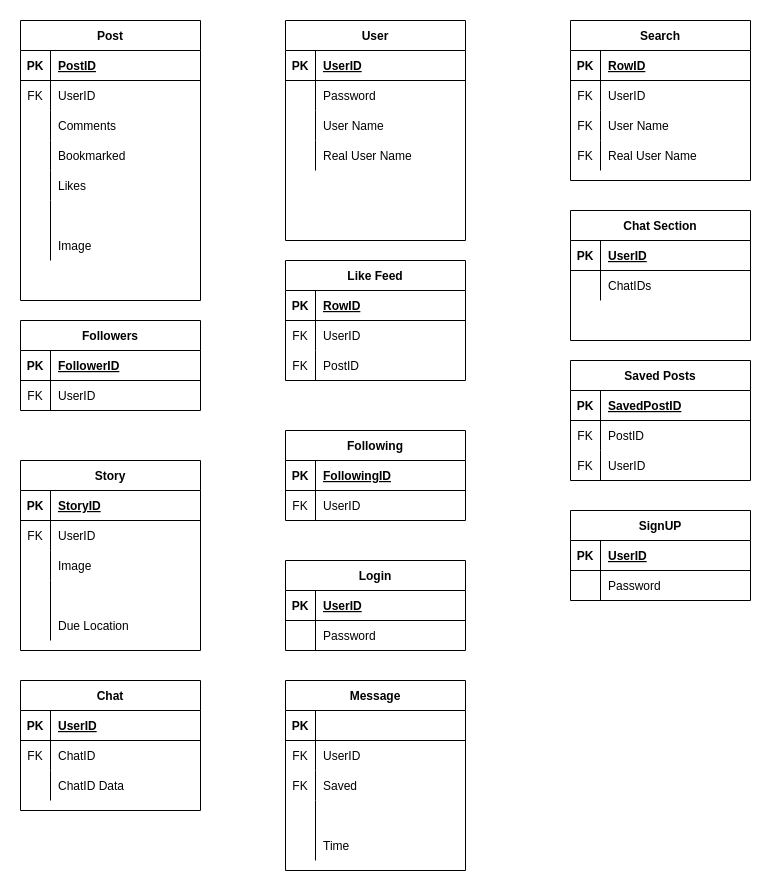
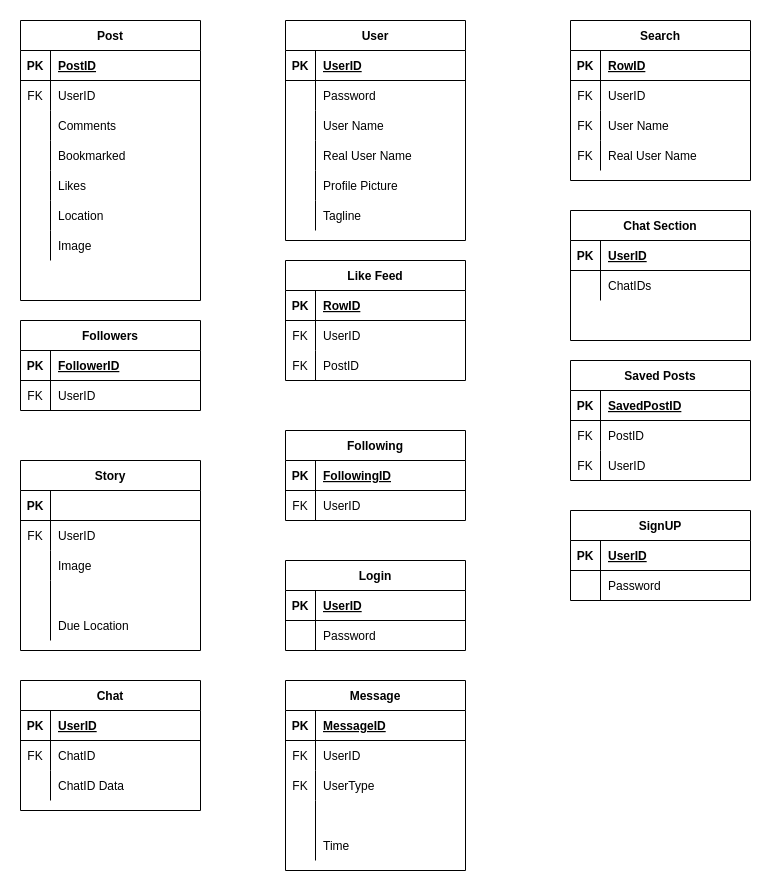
none -> (391, 186)
none -> (126, 216)
none -> (391, 216)
(126, 506) -> none
none -> (391, 726)
(340, 786) -> (350, 786)
